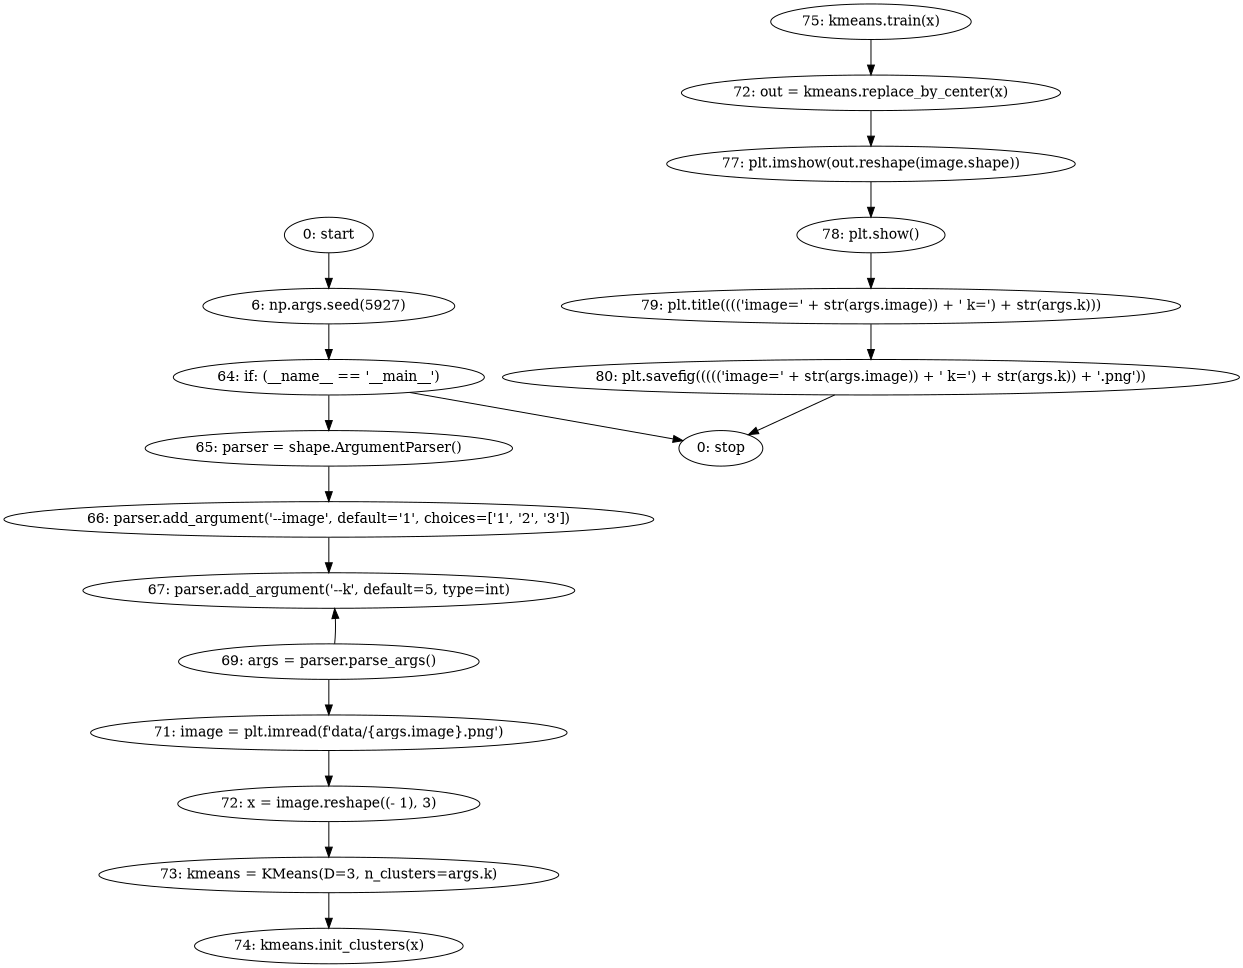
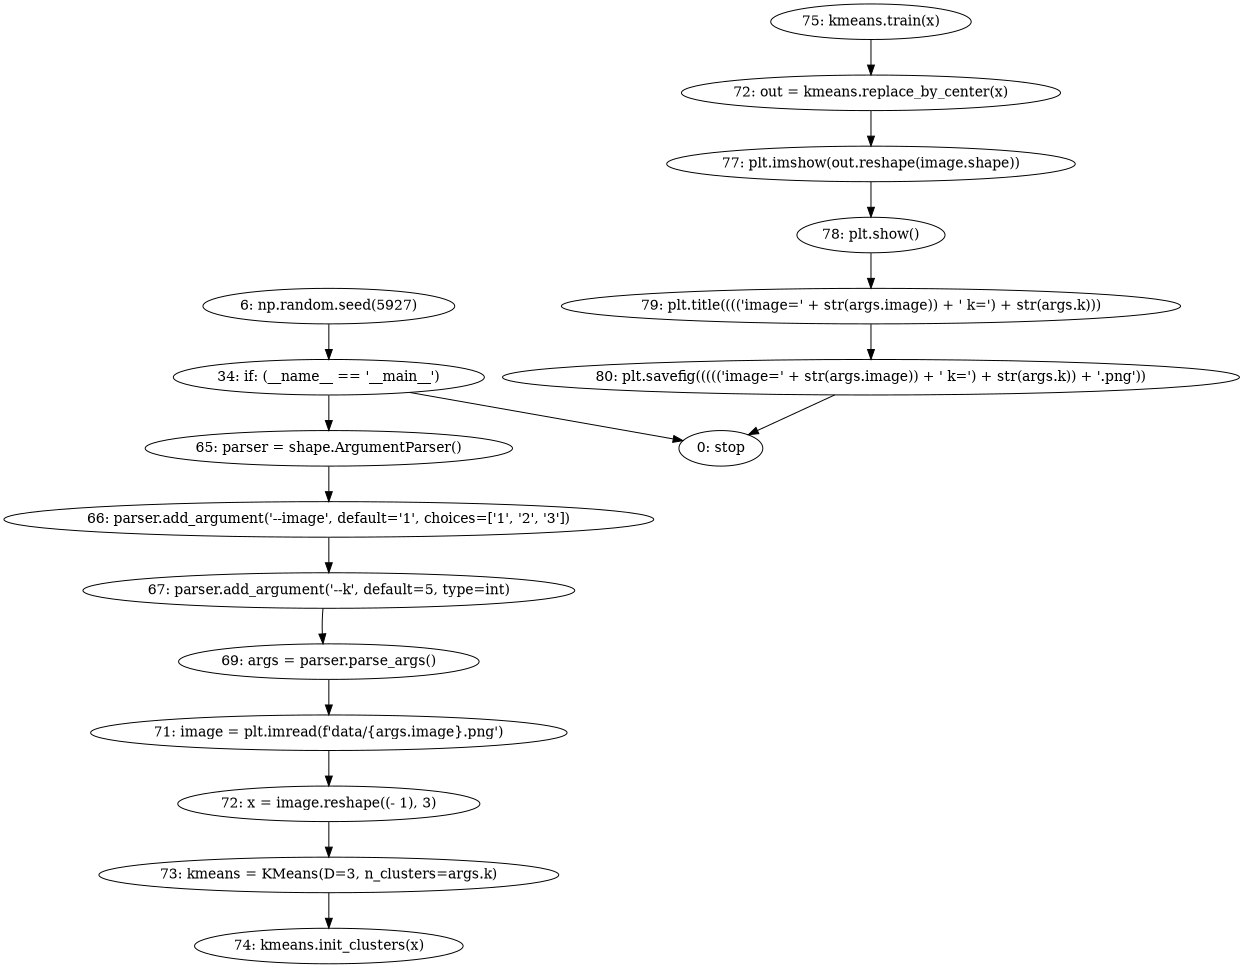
(329, 235) -> none
(329, 306) -> (329, 306)
(329, 377) -> (329, 377)
(335, 631) -> (322, 621)
